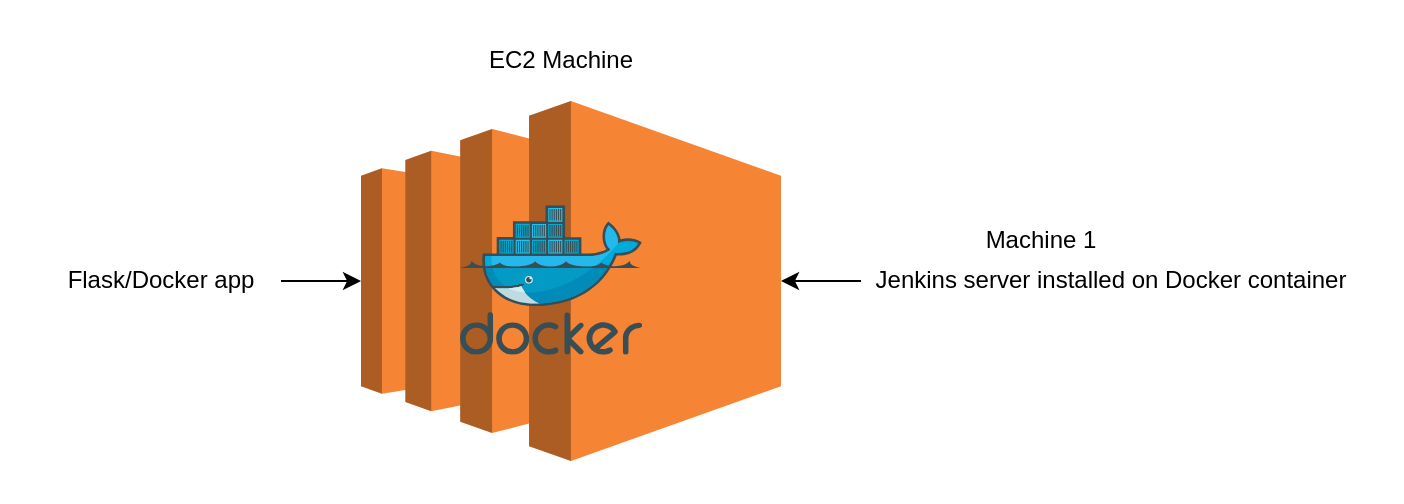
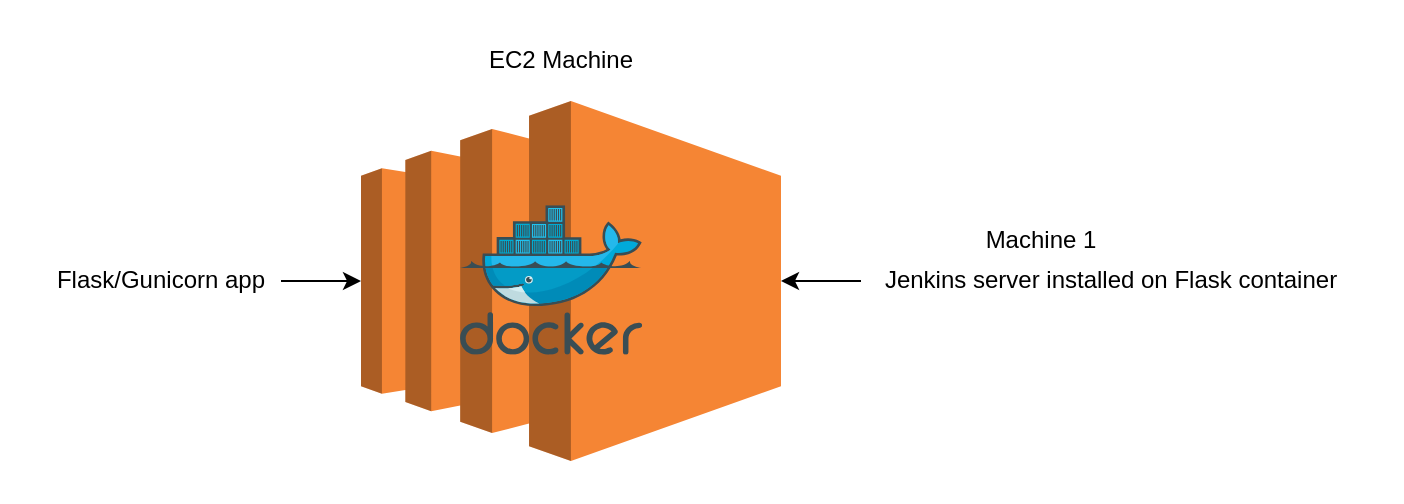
(162, 281) -> (162, 281)
(1112, 281) -> (1112, 281)
